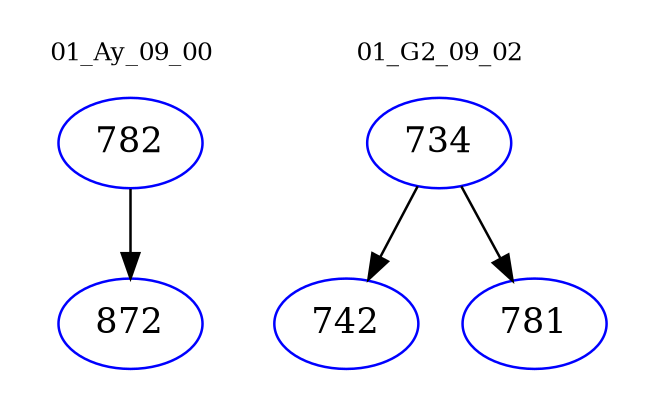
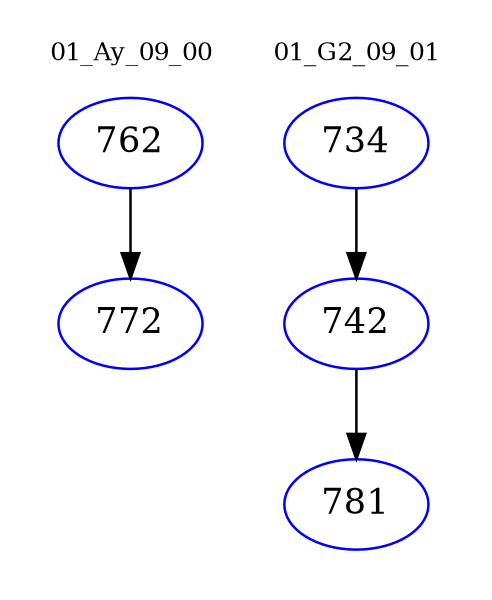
(440, 54) -> (358, 54)
(131, 143) -> (131, 143)
(481, 222) -> (356, 402)
(131, 324) -> (131, 324)
